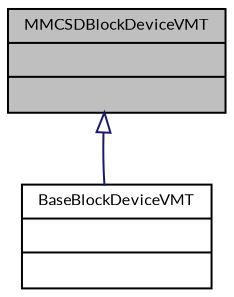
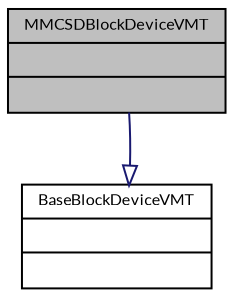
(103, 159) -> (130, 139)
